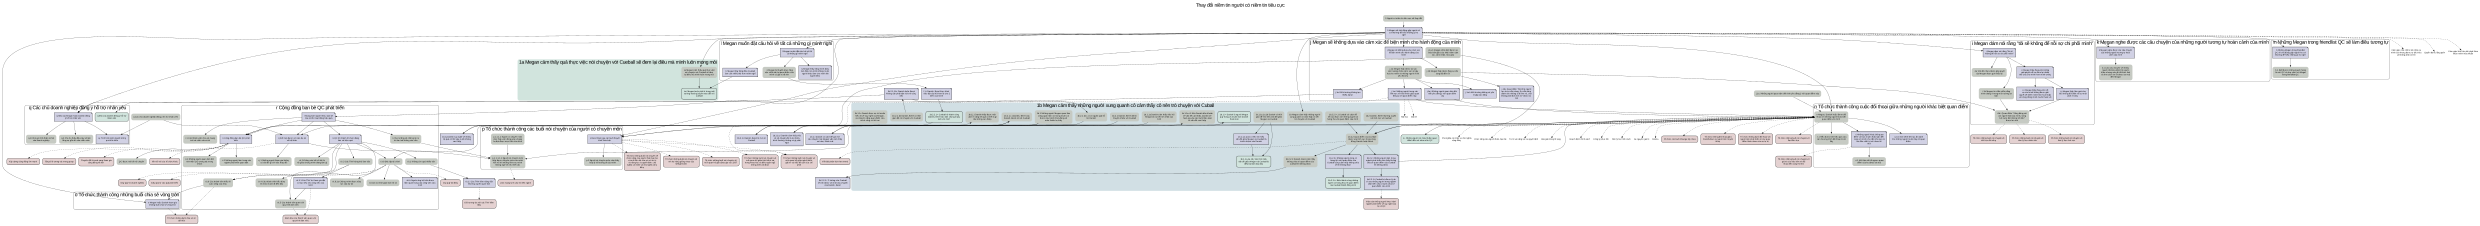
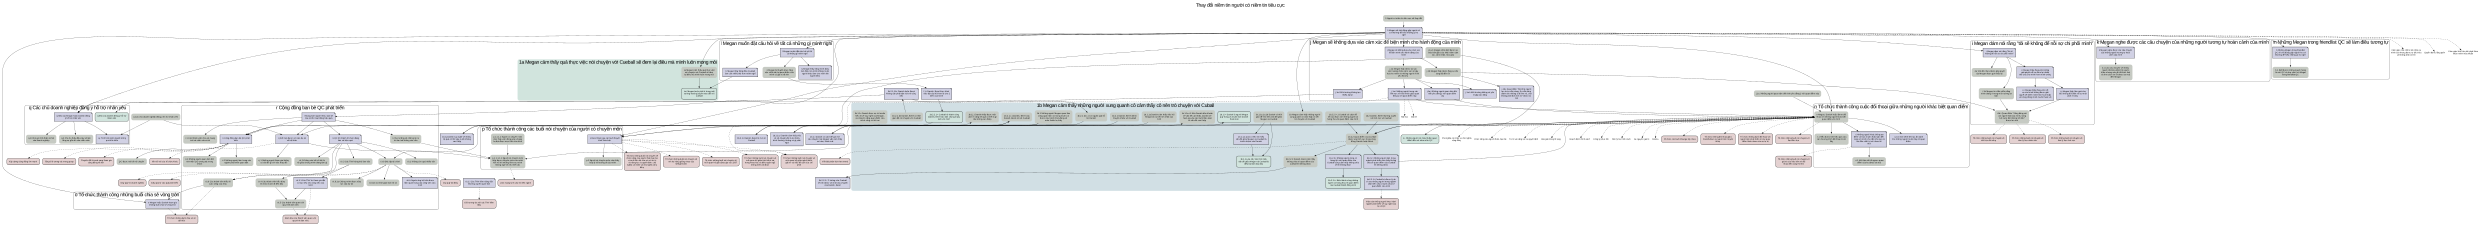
(449, 171) -> none
(336, 174) -> (281, 193)
